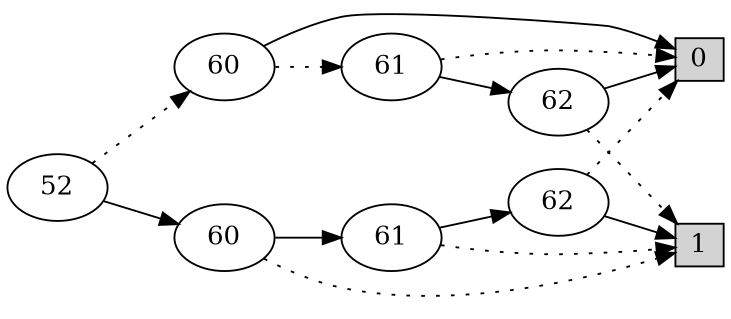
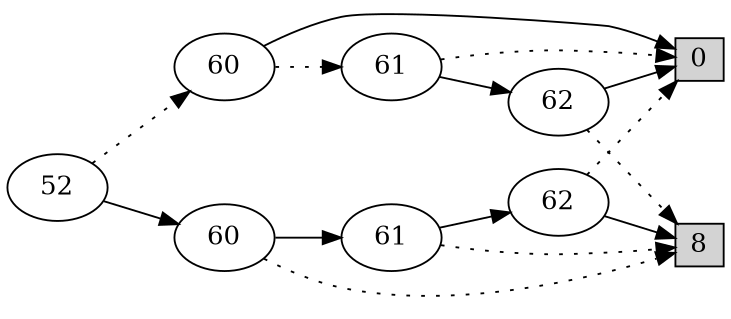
(700, 245) -> (700, 245)
